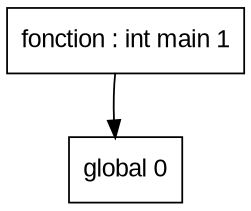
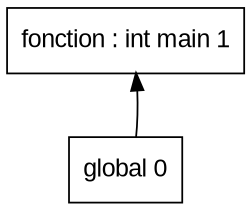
(114, 97) -> (137, 114)
